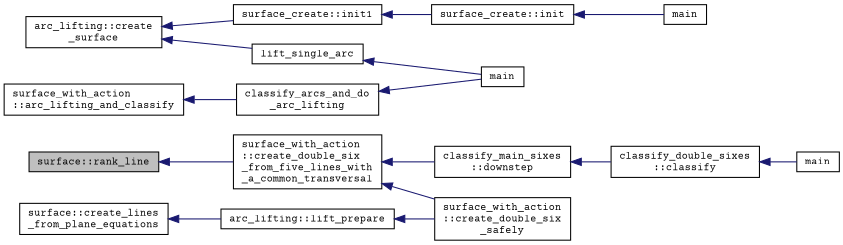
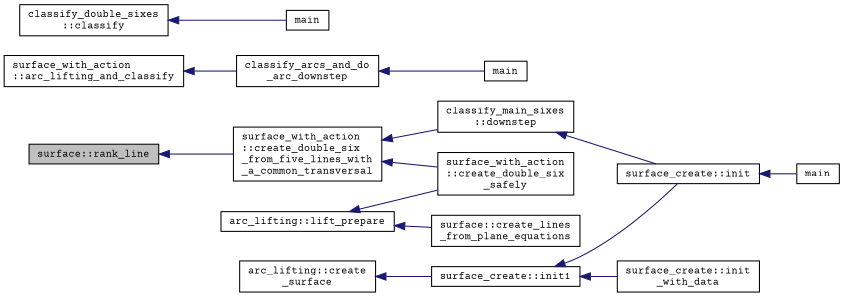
(308, 54) -> none
(308, 100) -> (308, 71)
(596, 162) -> (611, 150)
(200, 219) -> (418, 227)
none -> (688, 276)
